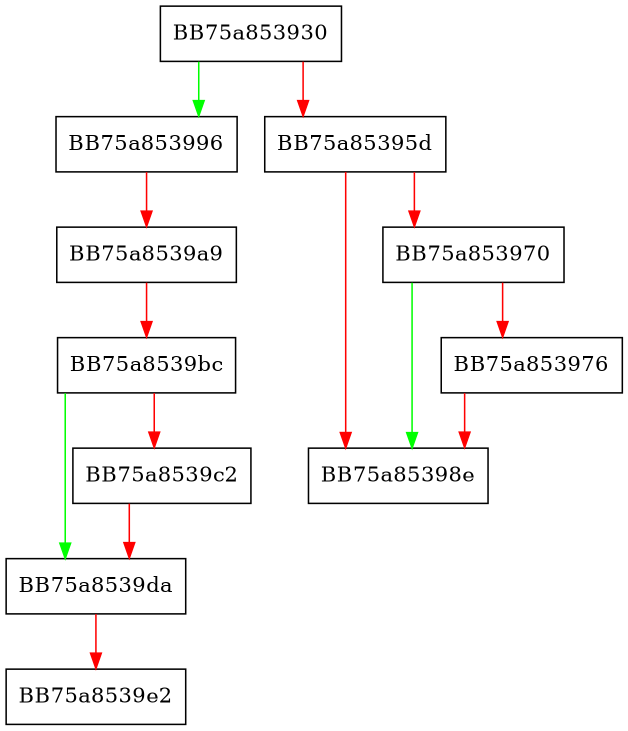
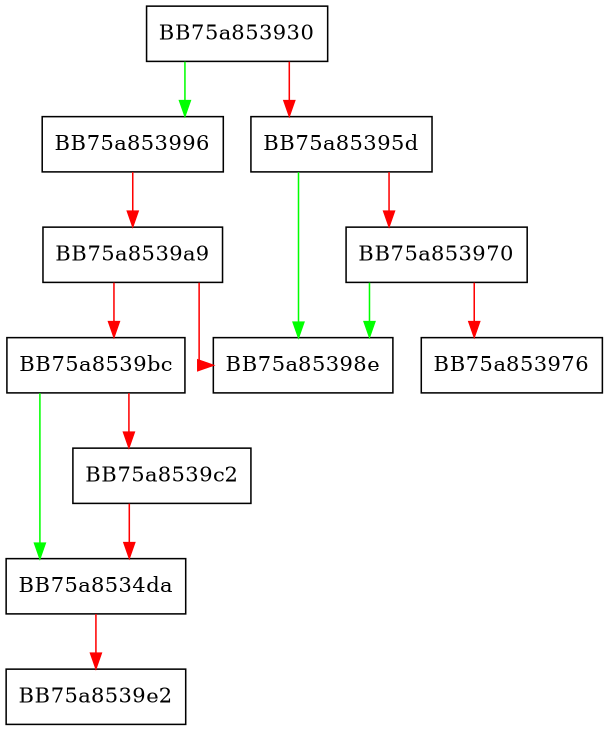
(346, 302) -> (299, 247)
(465, 413) -> (199, 325)
(96, 586) -> (96, 586)
